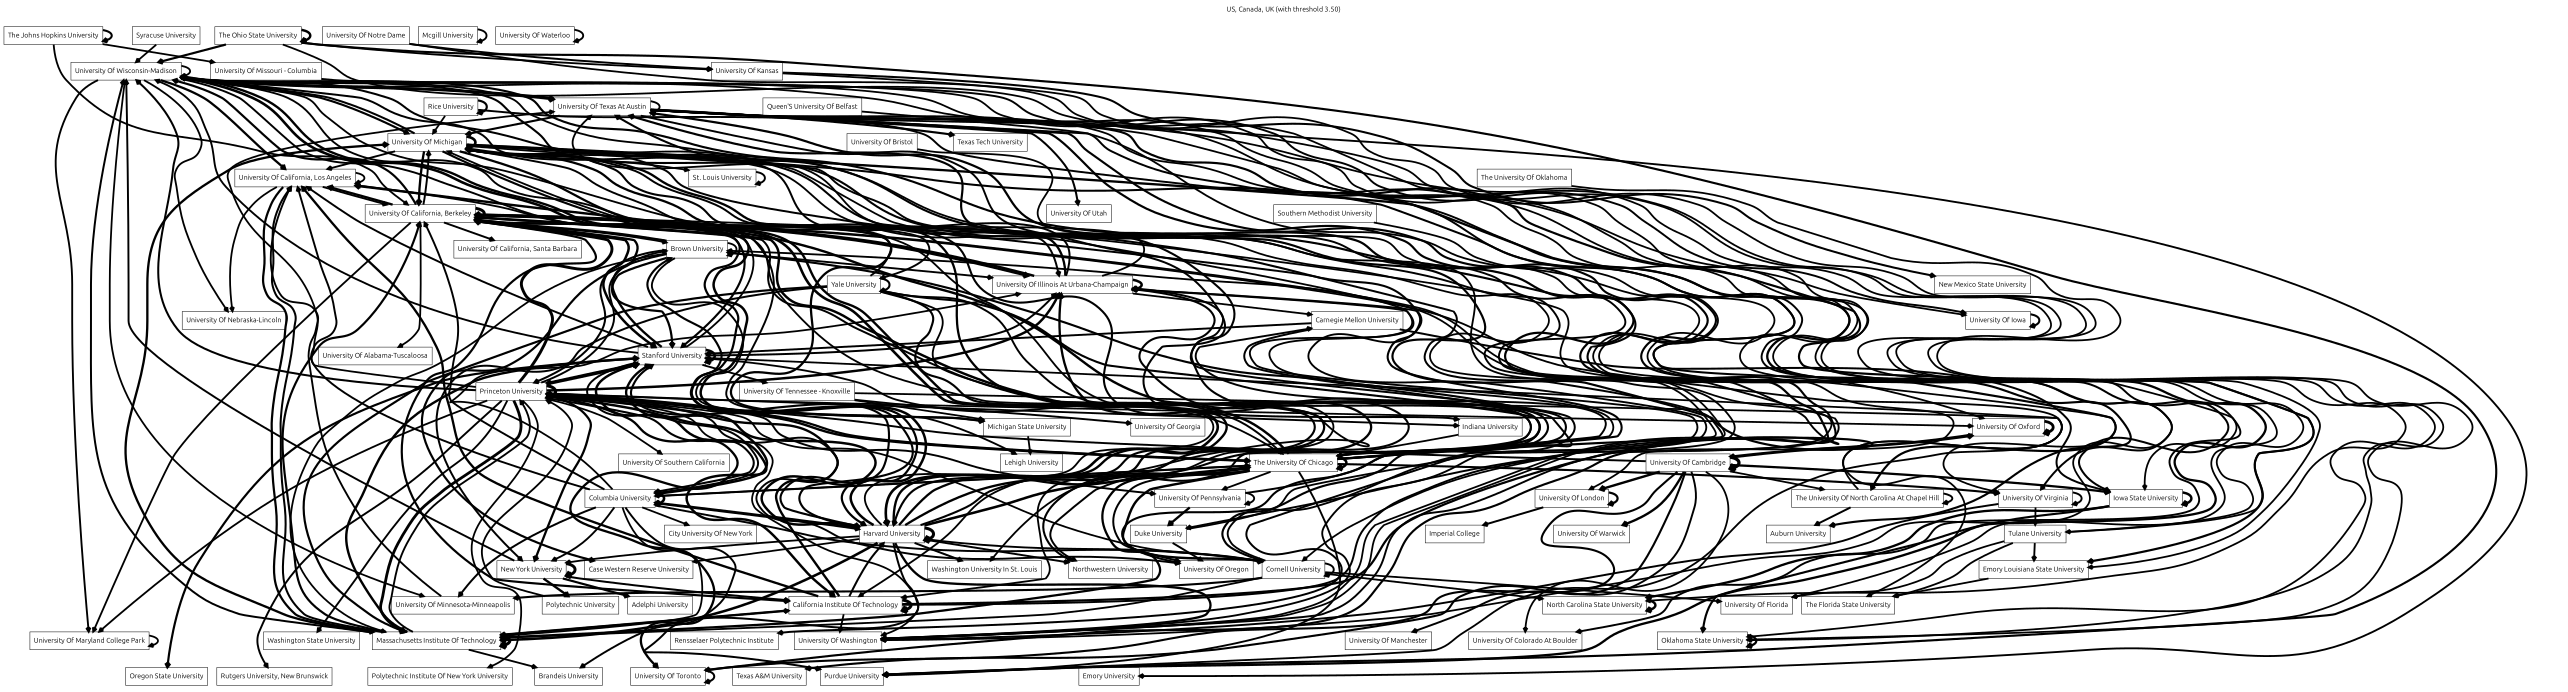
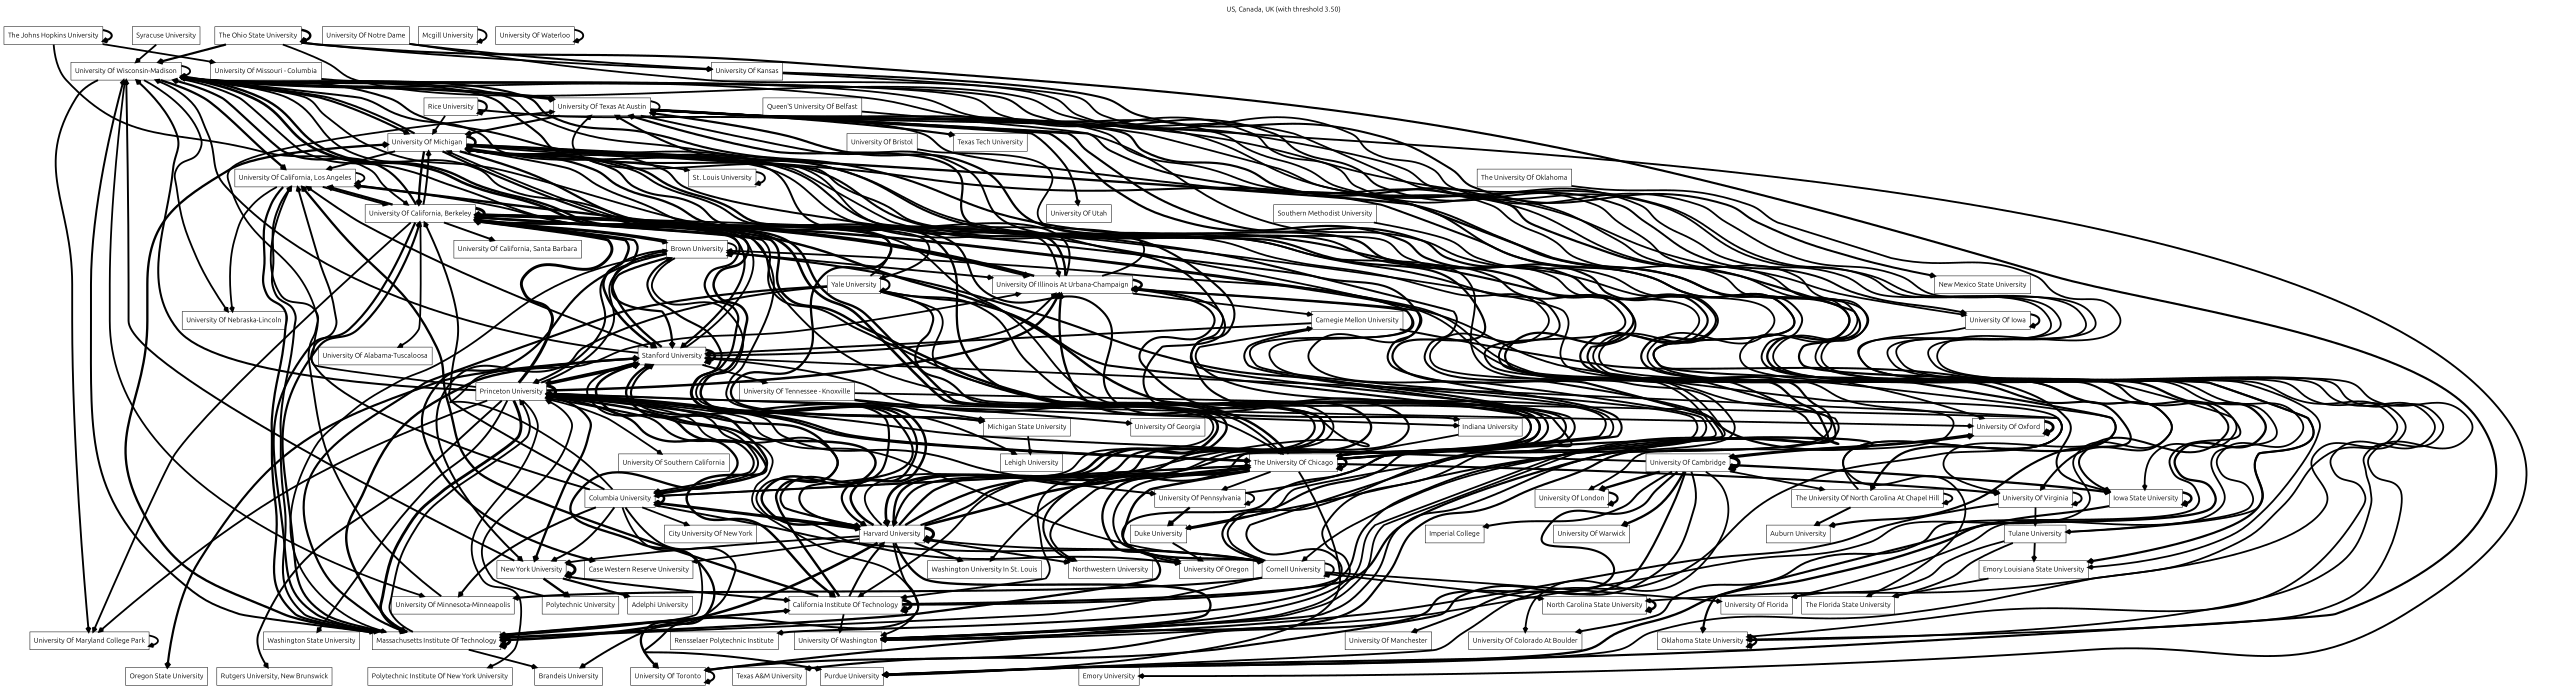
(403, 462) -> (275, 427)
(1515, 516) -> (1587, 519)
(1882, 550) -> none
none -> (2025, 593)
